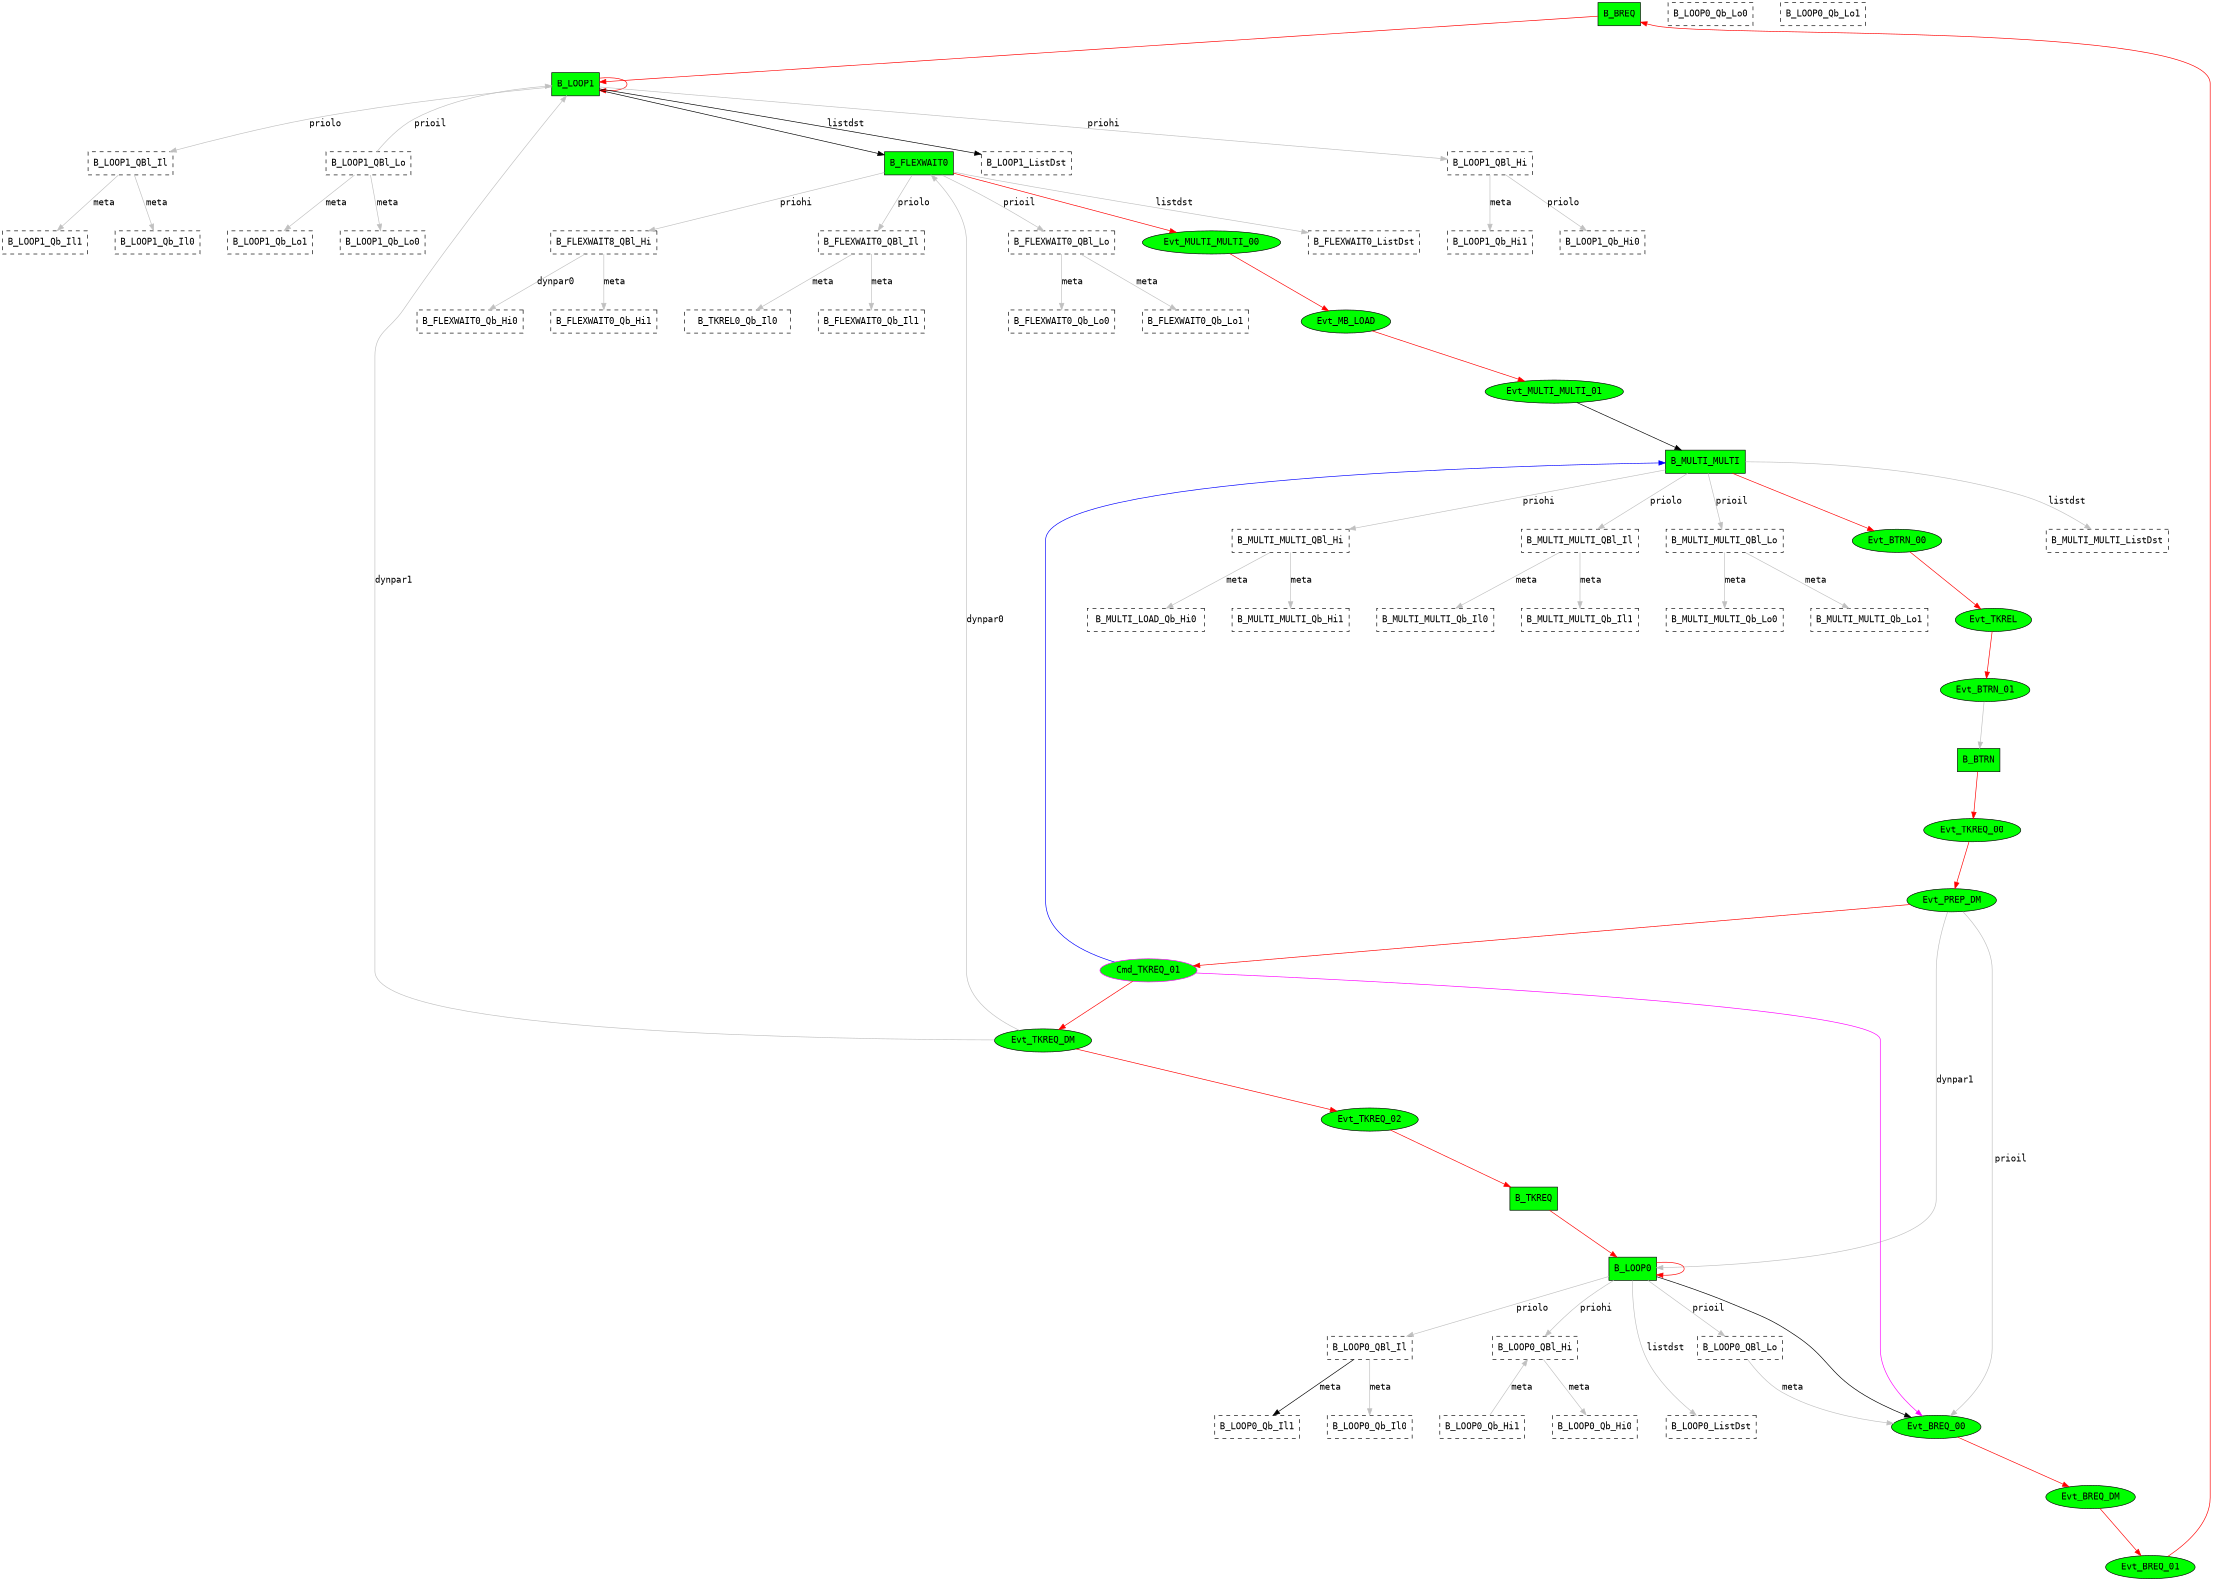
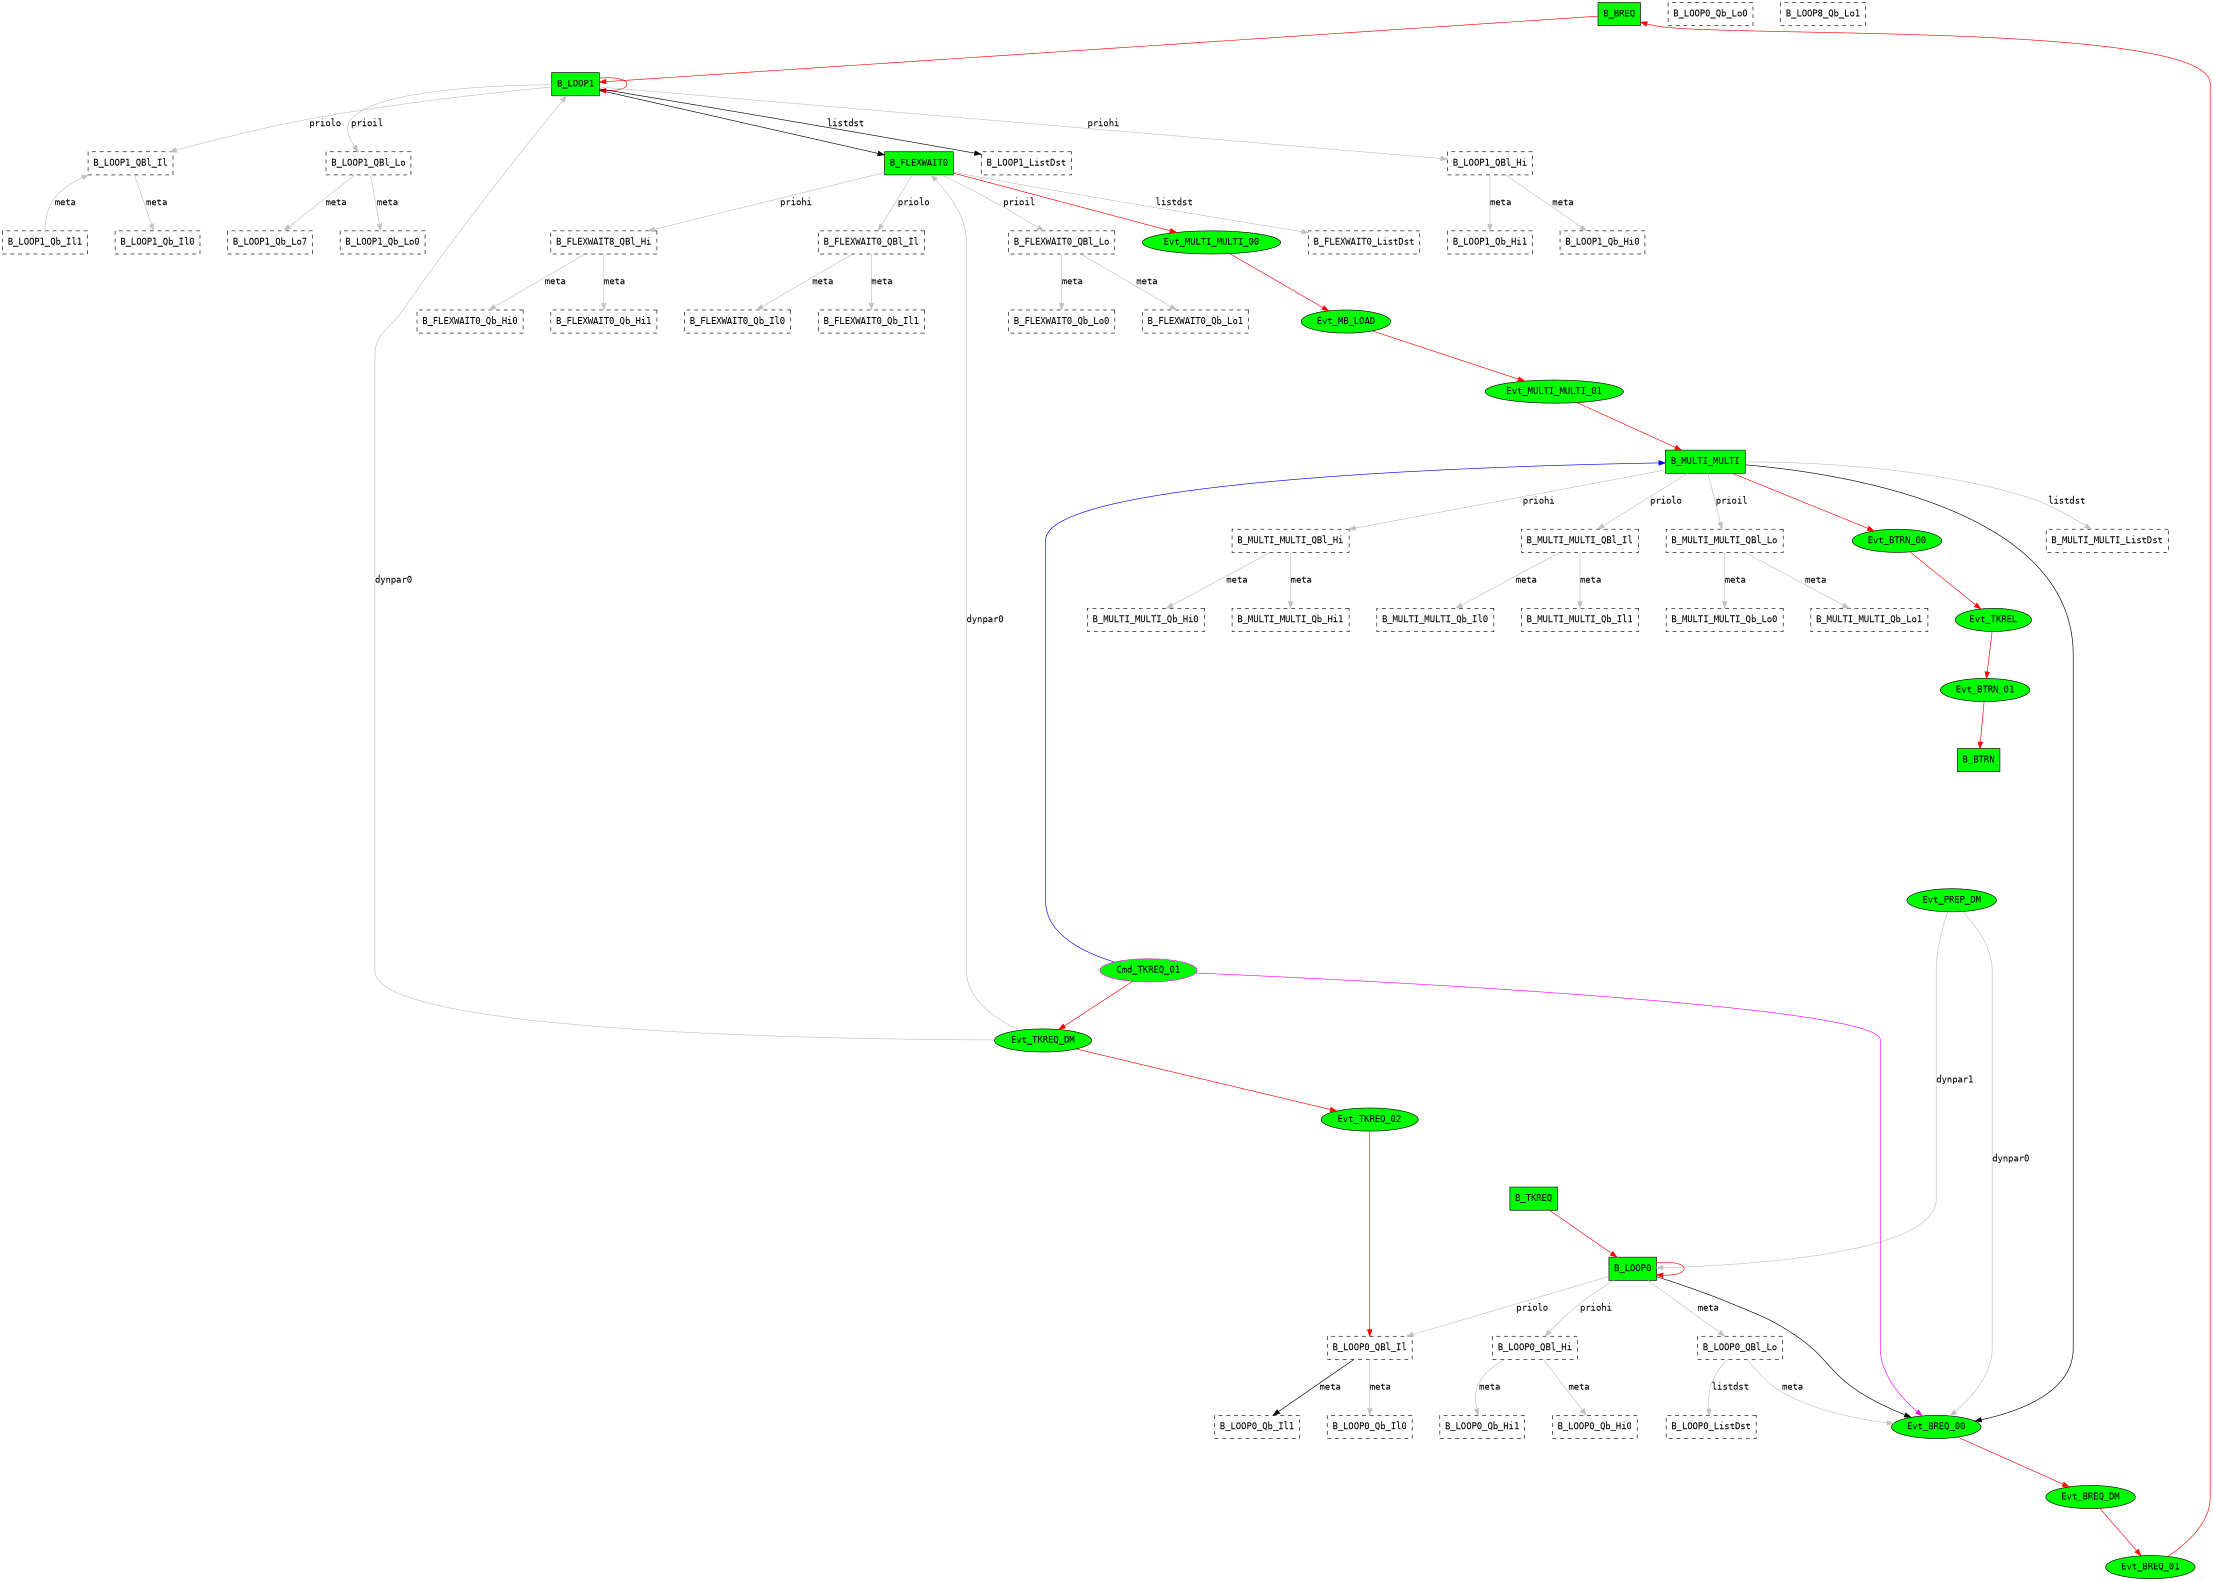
(1823, 14) -> (1823, 14)
(454, 103) -> (434, 92)
(90, 201) -> (55, 198)
(1563, 203) -> (1563, 203)
(270, 242) -> (270, 242)
(556, 282) -> (556, 282)
(738, 322) -> (738, 322)
(1626, 425) -> (1626, 425)
(394, 580) -> (394, 580)
(1146, 620) -> (1146, 620)
(1982, 722) -> (1982, 722)
(1972, 830) -> none
none -> (2073, 858)
(1555, 935) -> none
(1448, 1157) -> (1370, 1230)
(2011, 1159) -> (2011, 1159)
(1709, 1308) -> (1709, 1308)
(1644, 1354) -> (1712, 1382)
(1507, 1390) -> (1481, 1379)
